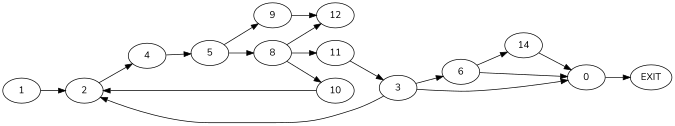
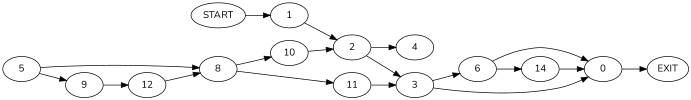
none -> (218, 15)
(301, 36) -> (179, 78)
(175, 55) -> none
(246, 123) -> (380, 64)
